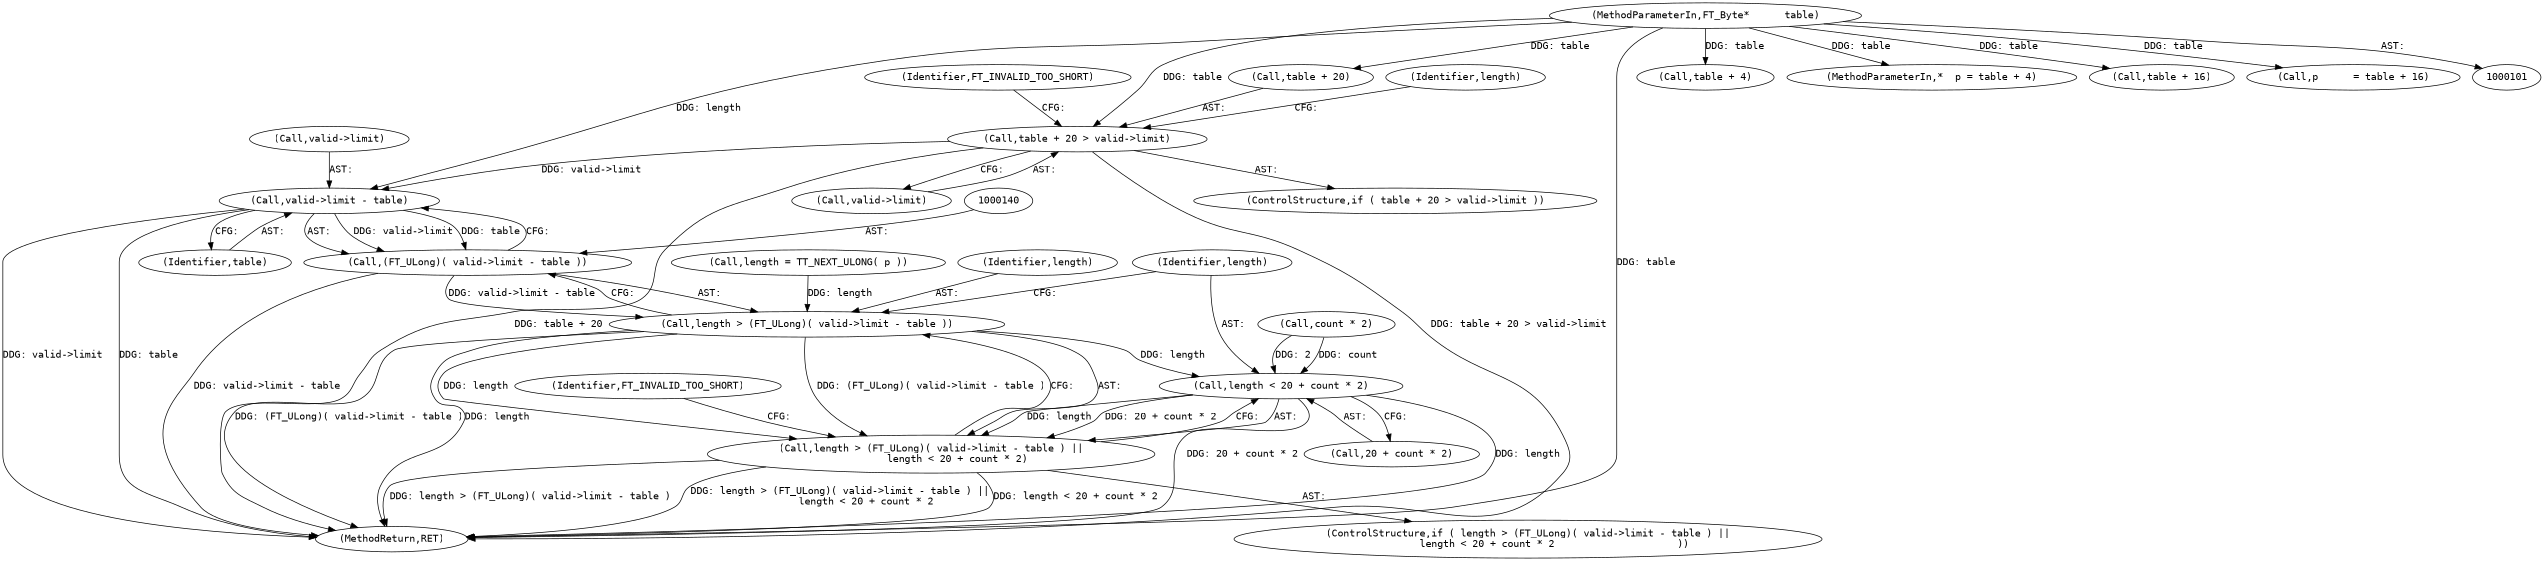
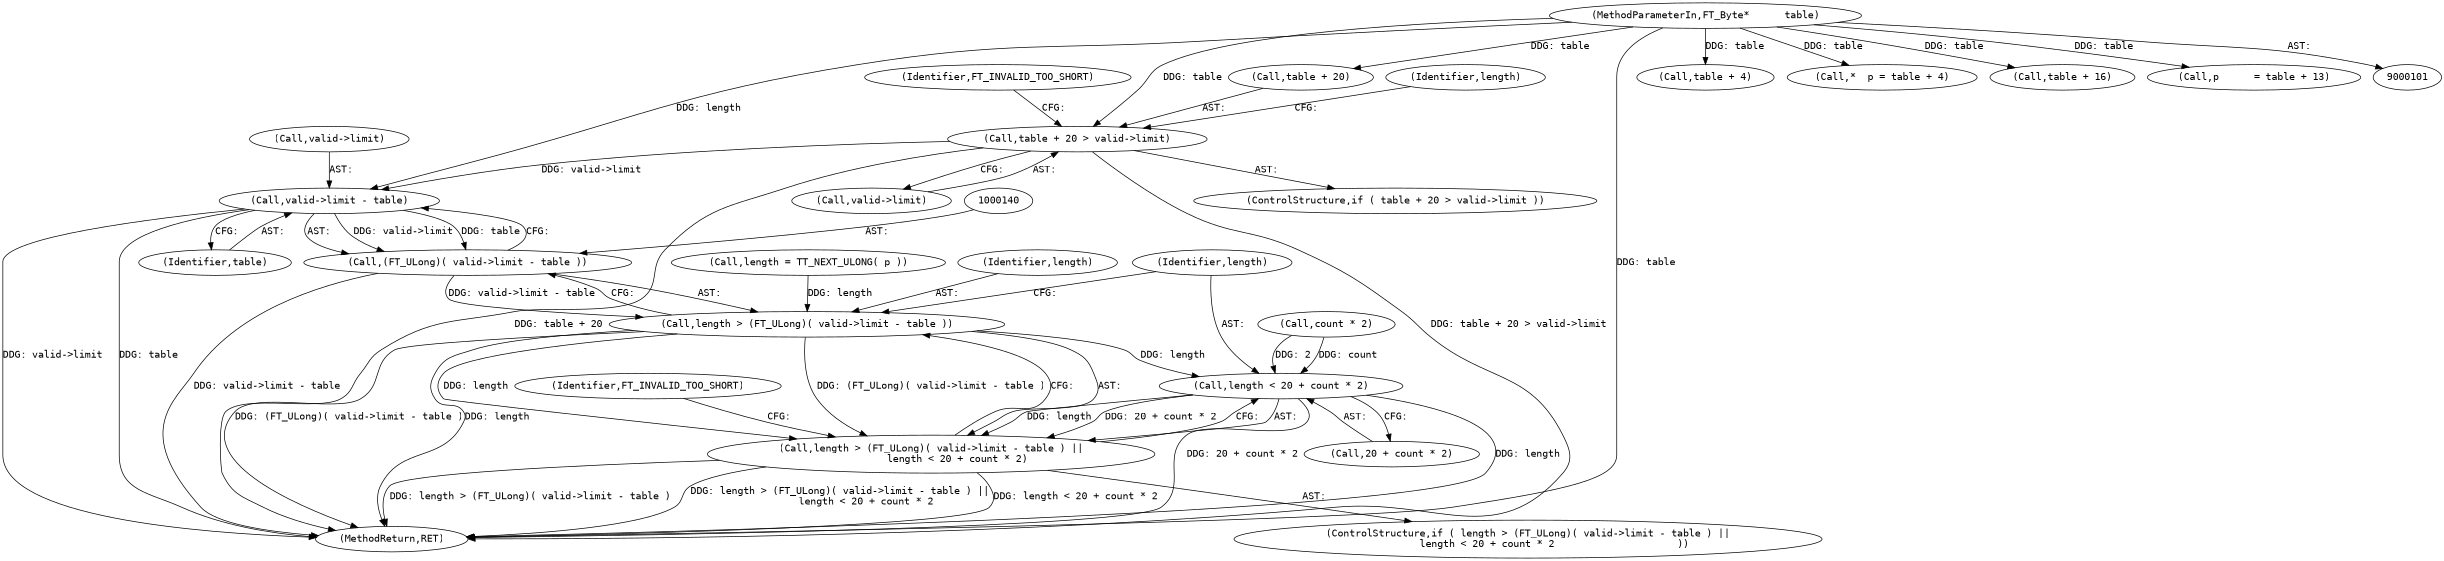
(1932, 77) -> (1882, 77)
(2353, 77) -> (2254, 77)
(2507, 77) -> (2407, 77)
